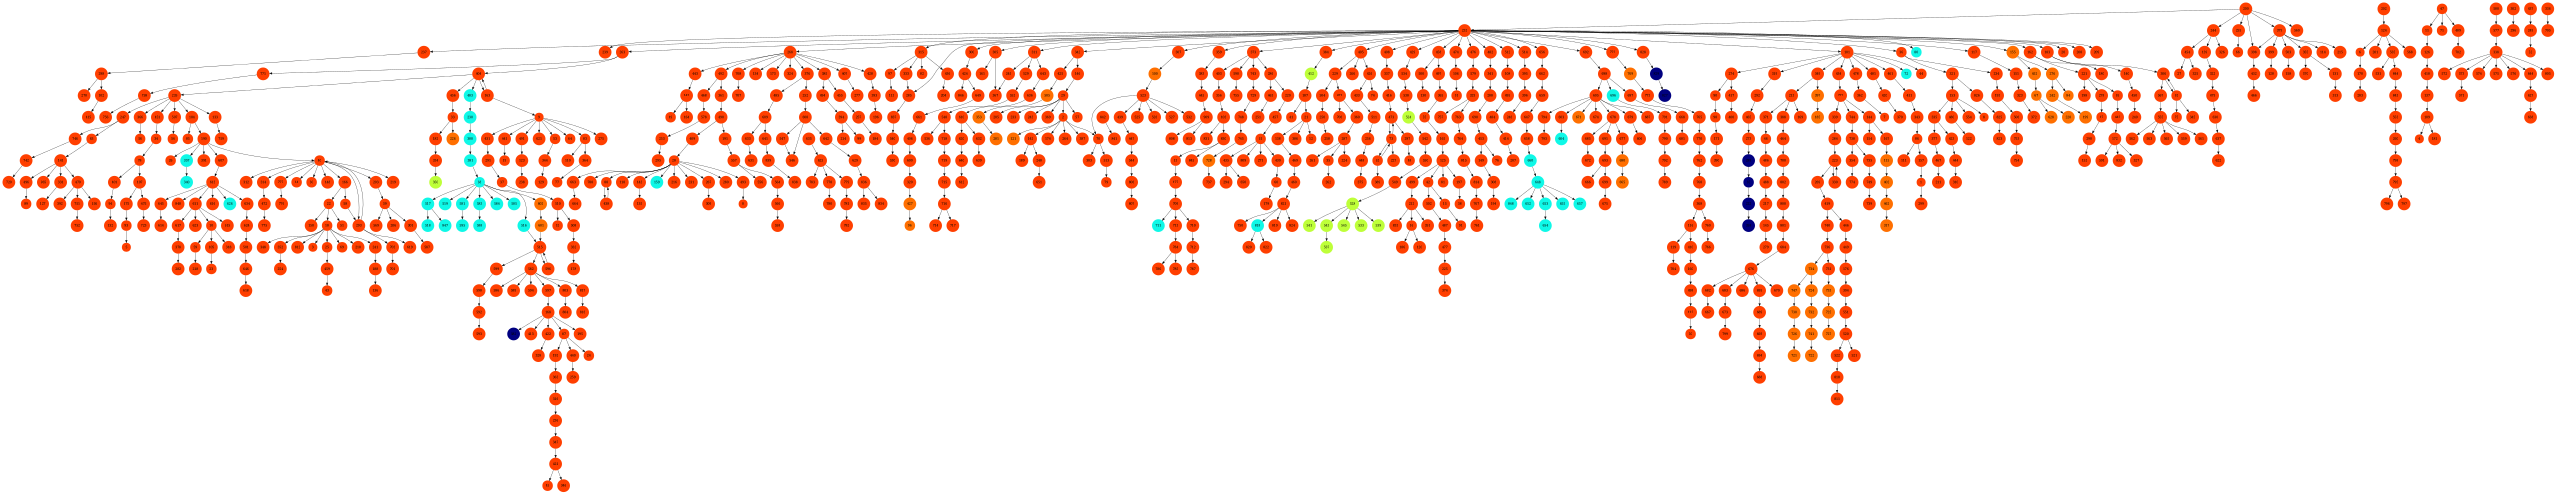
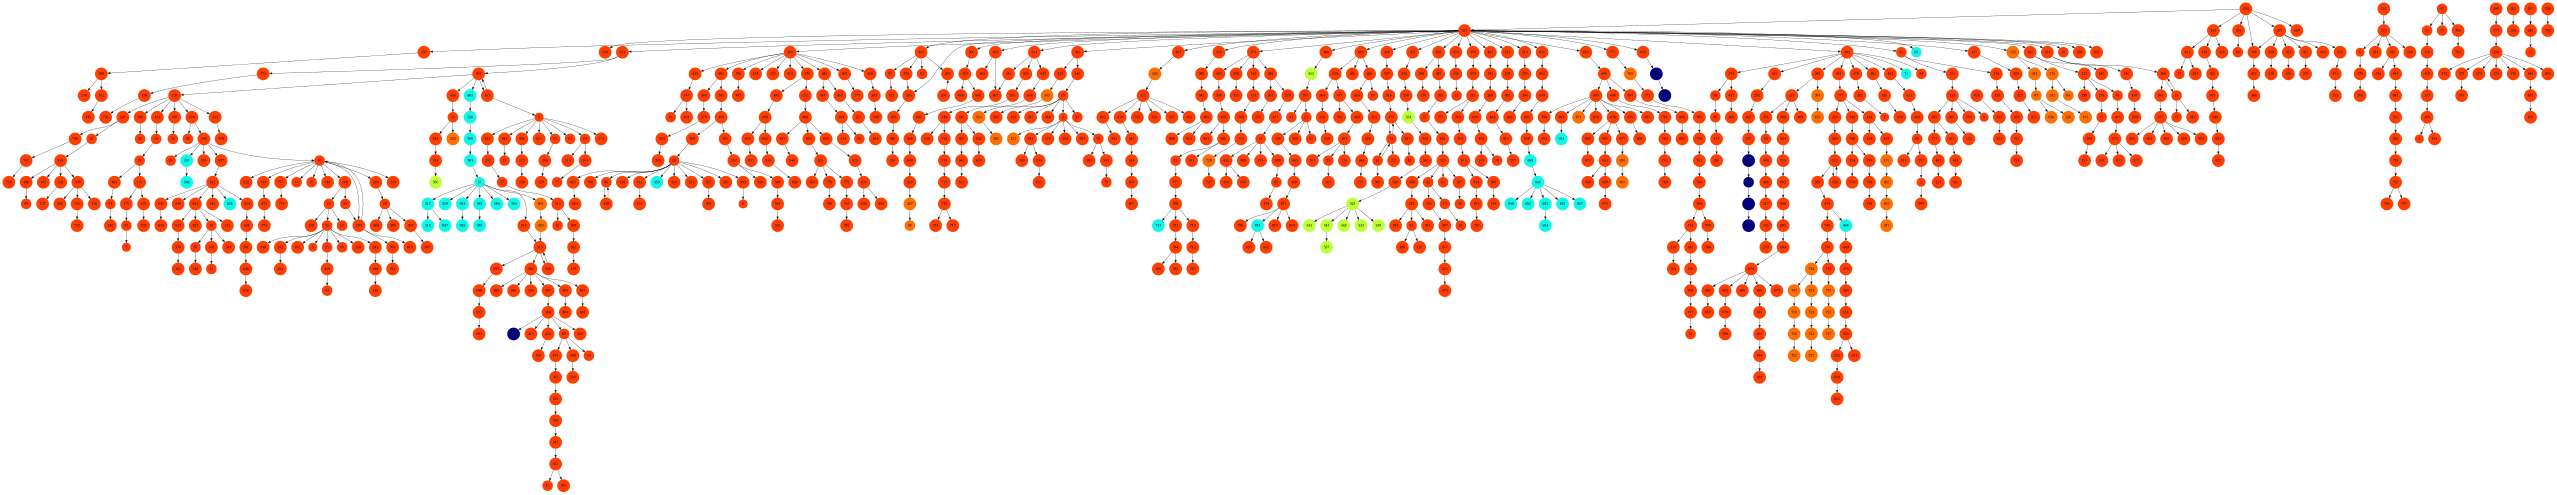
(2319, 62) -> (2338, 62)
(944, 83) -> (947, 86)
(1964, 84) -> none
(1613, 96) -> (1613, 96)
(1104, 103) -> (1123, 105)
(799, 138) -> (807, 127)
(1487, 170) -> (1478, 171)
(524, 226) -> (524, 226)
(1846, 226) -> (1846, 226)
